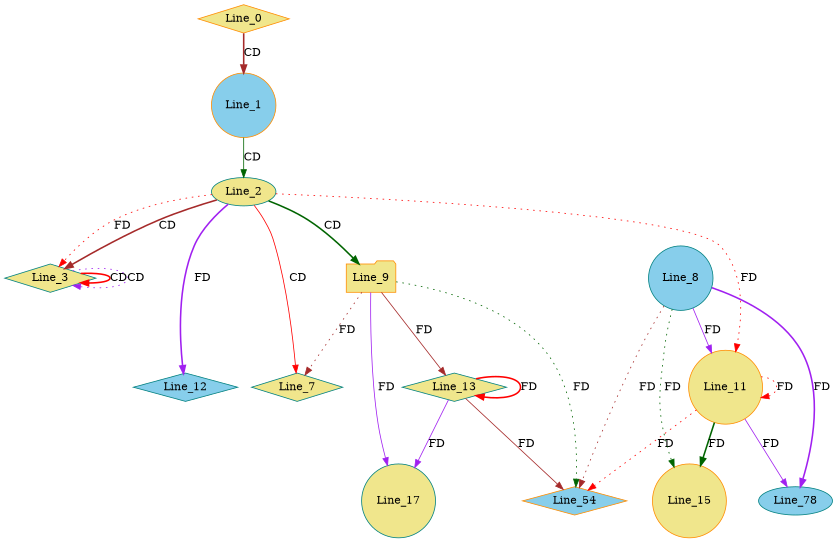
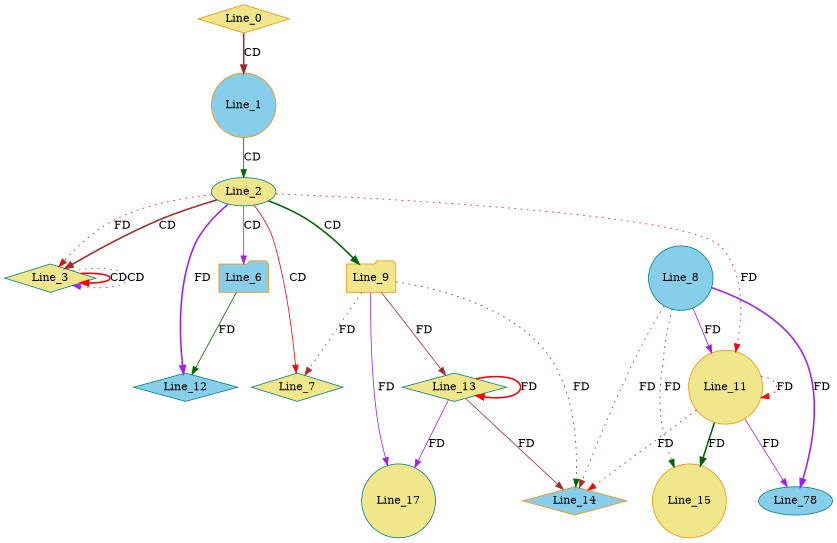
none -> (244, 278)
(575, 501) -> (575, 501)
